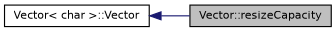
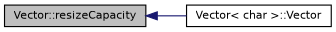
(176, 16) -> (172, 16)
